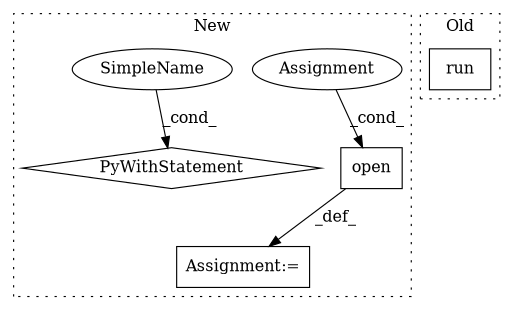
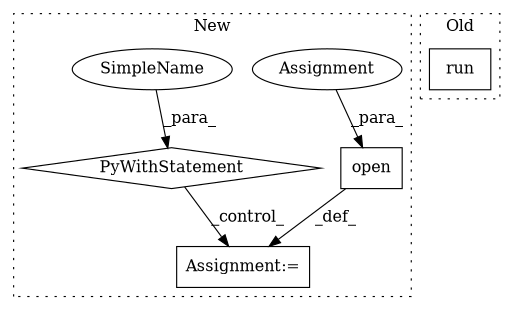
(190, 119) -> (190, 119)
(377, 119) -> (377, 119)
none -> (203, 212)
